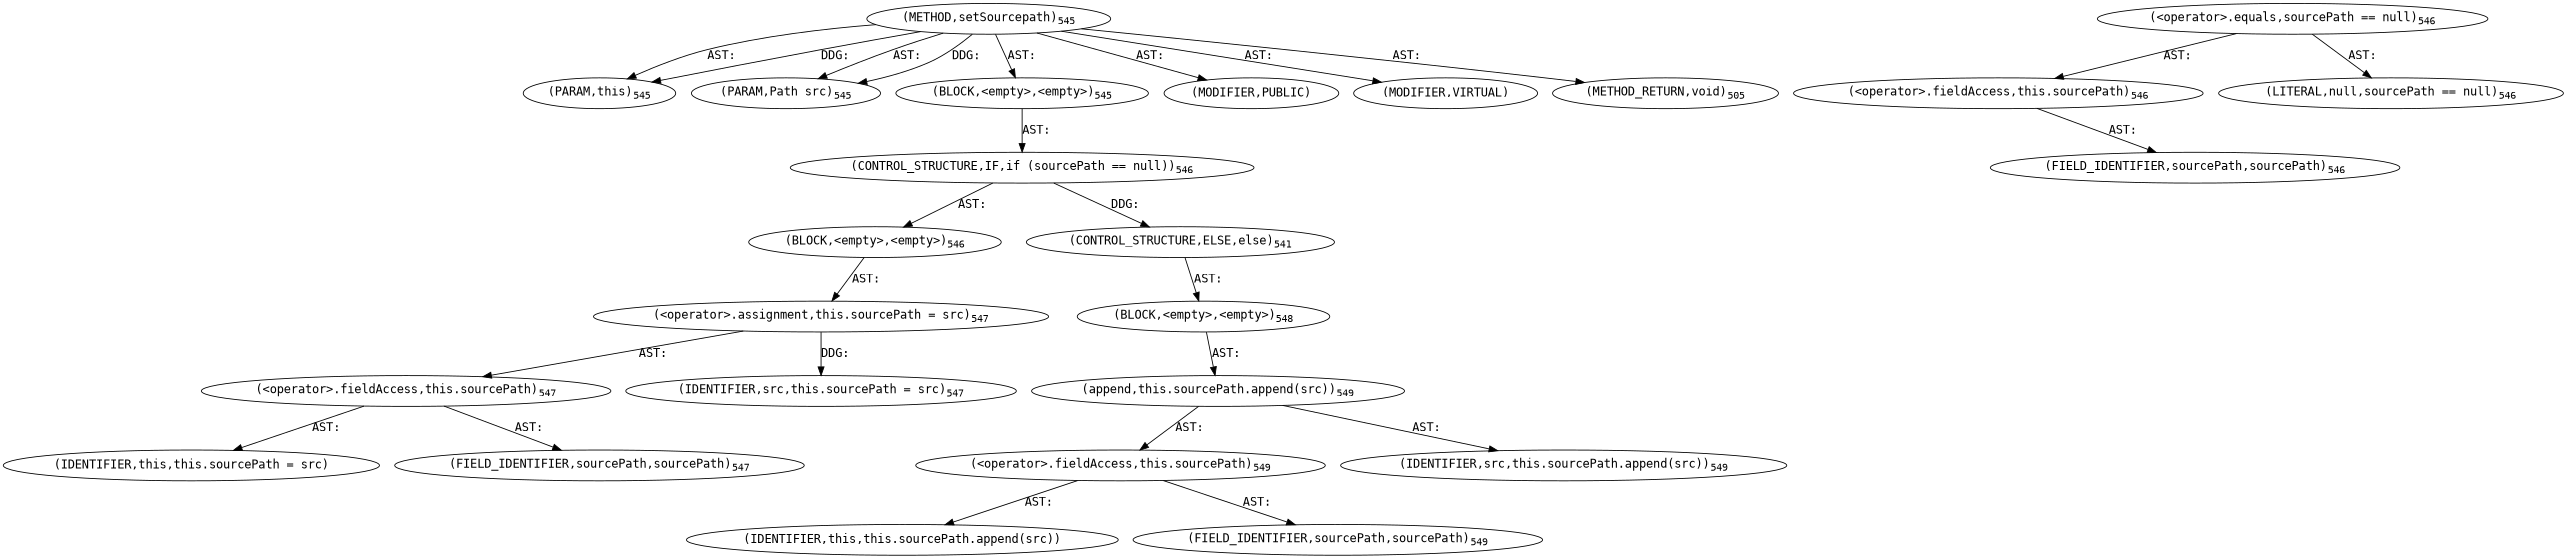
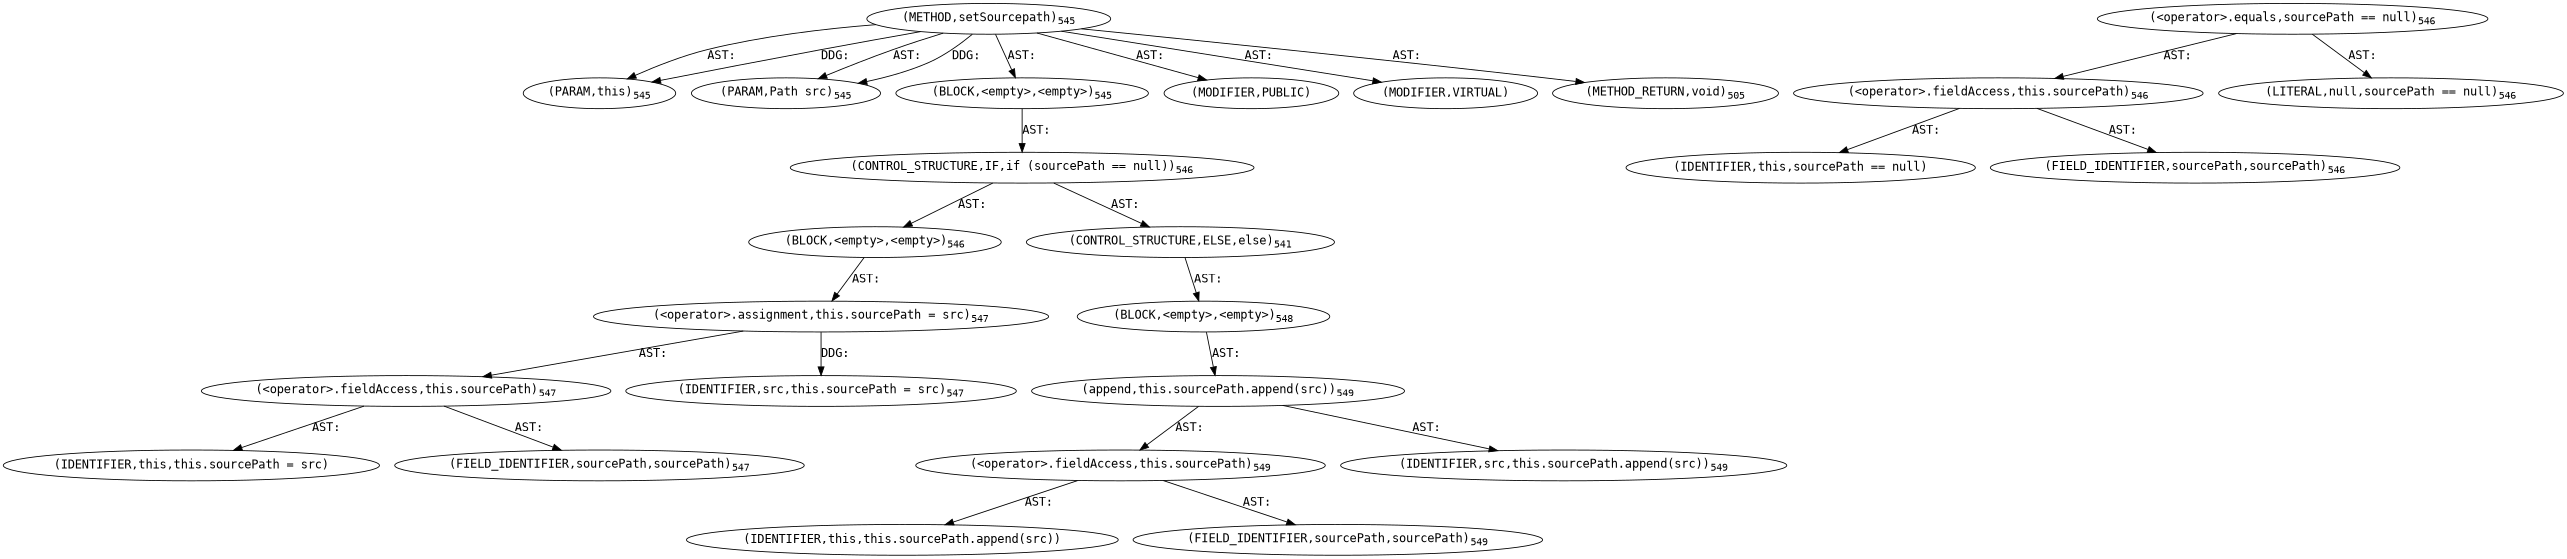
none -> (1801, 168)
(1129, 205) -> (1129, 205)
